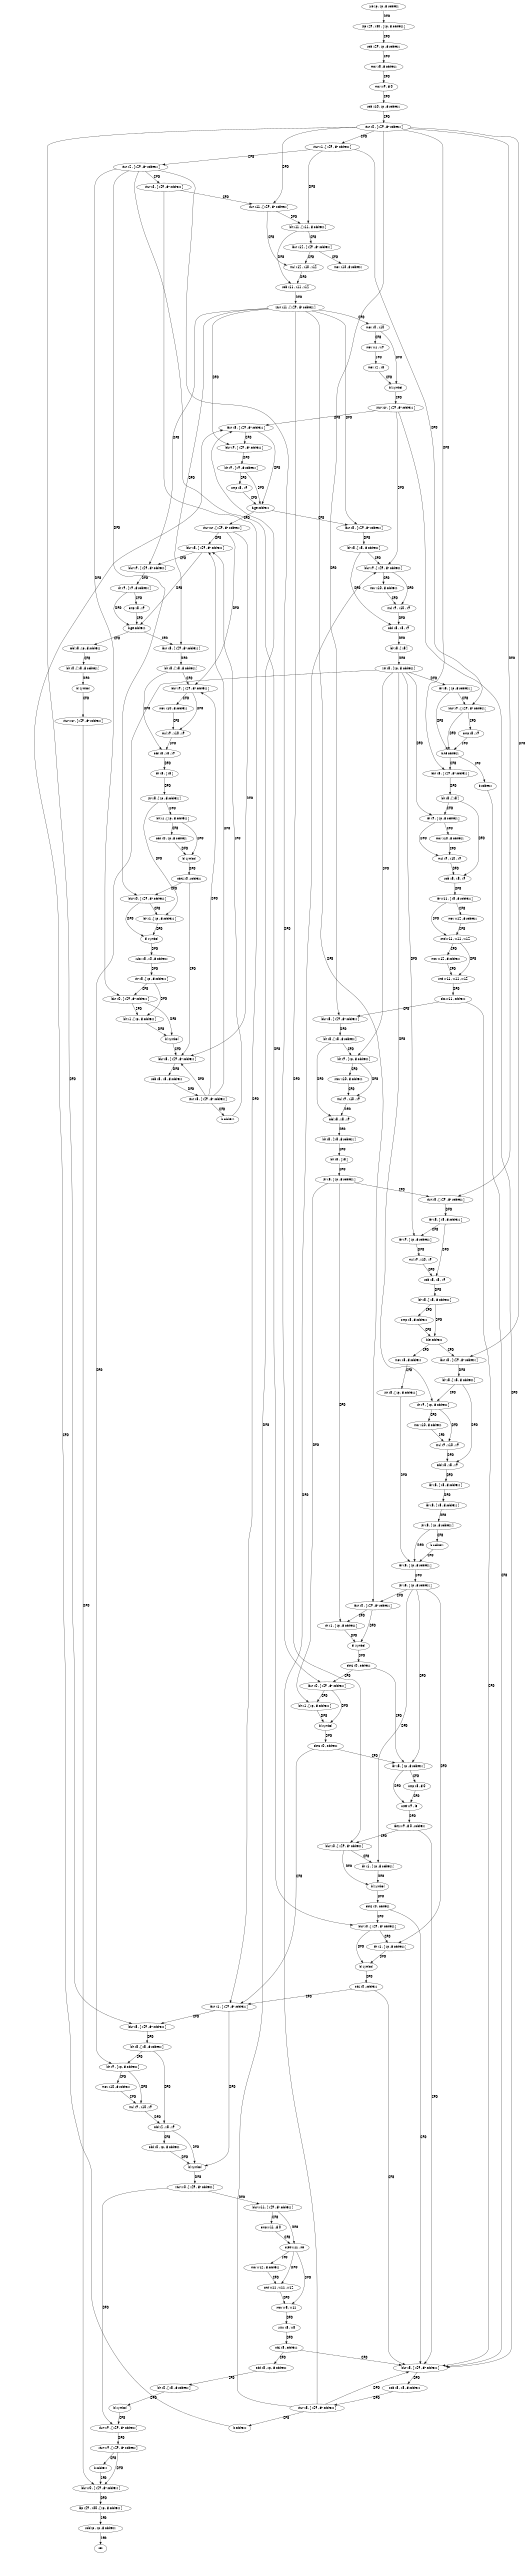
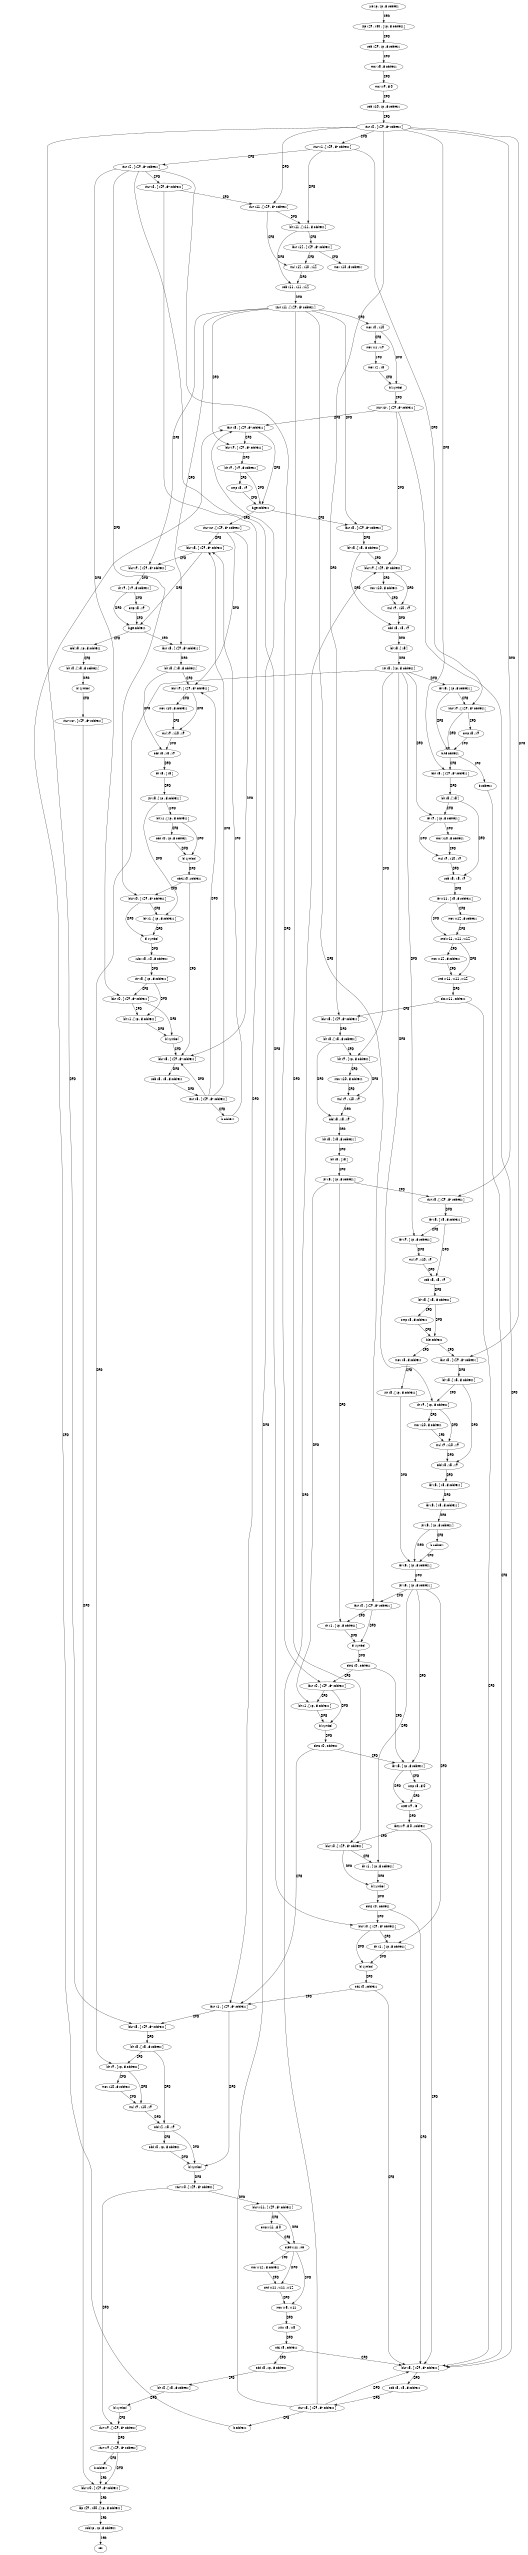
(387, 17) -> (387, 17)
(104, 2498) -> (104, 2498)
